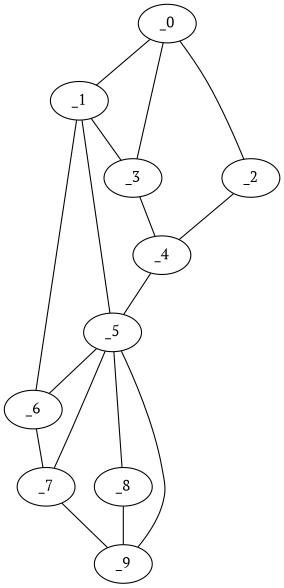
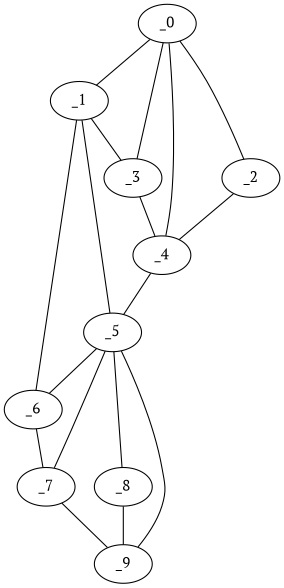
none -> (174, 140)
